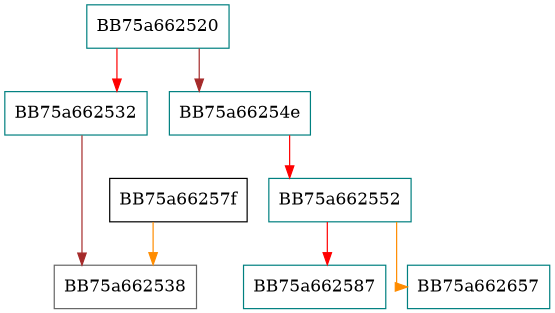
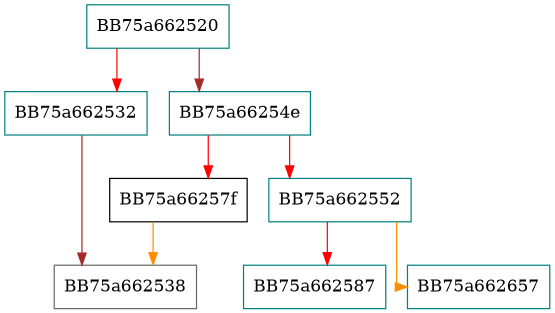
none -> (208, 151)
